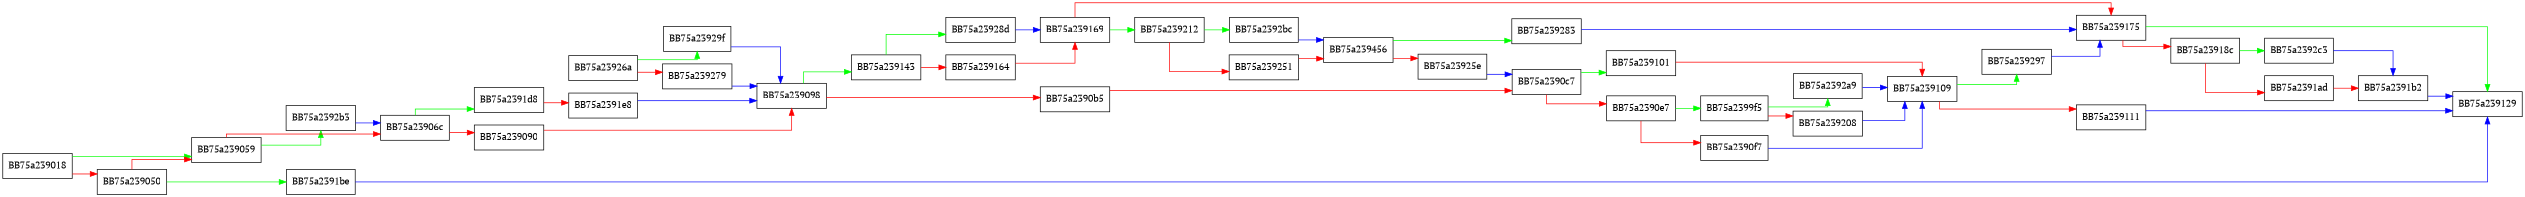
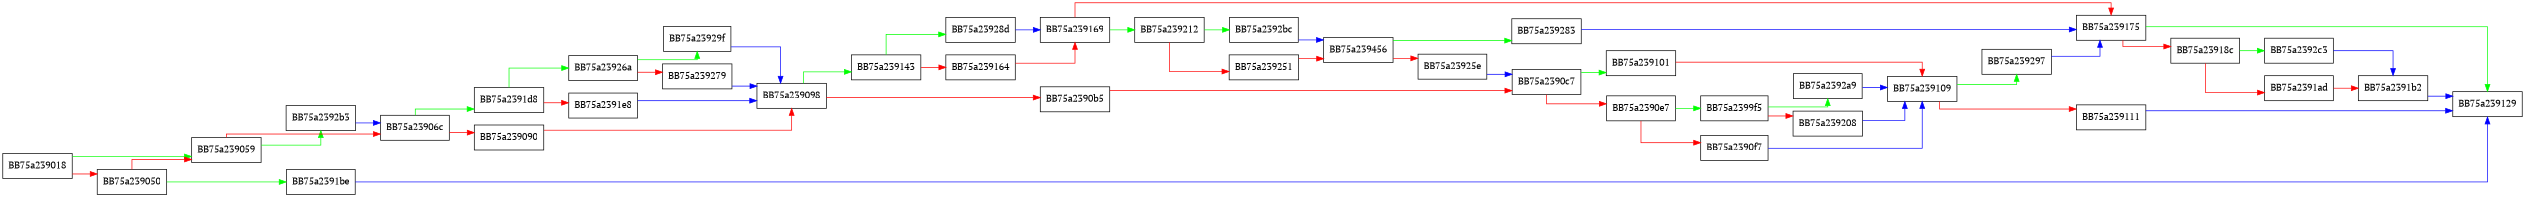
none -> (526, 68)
